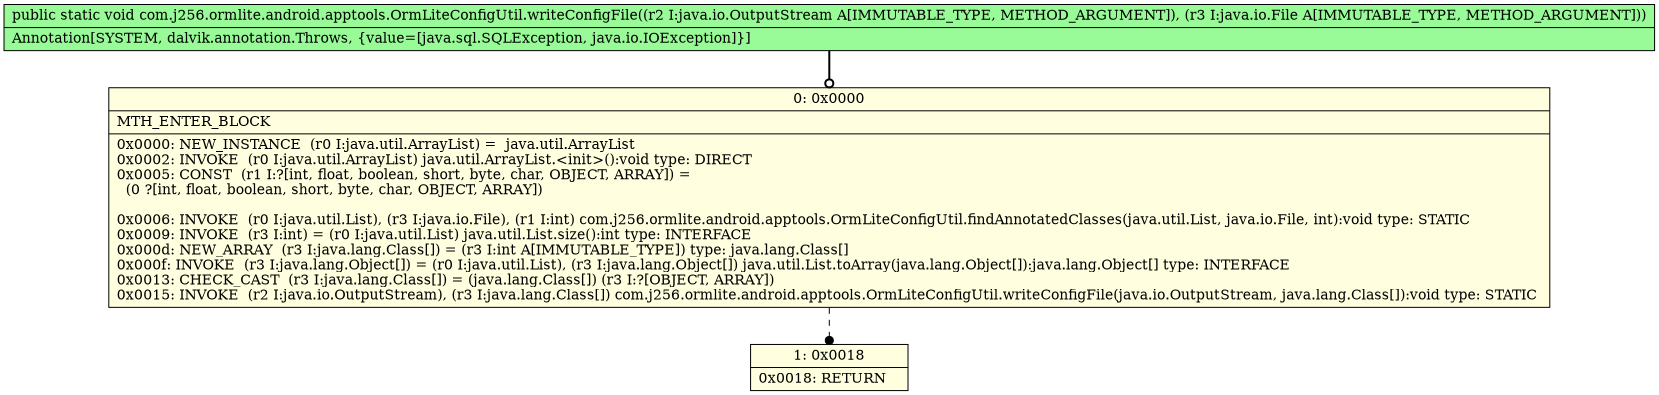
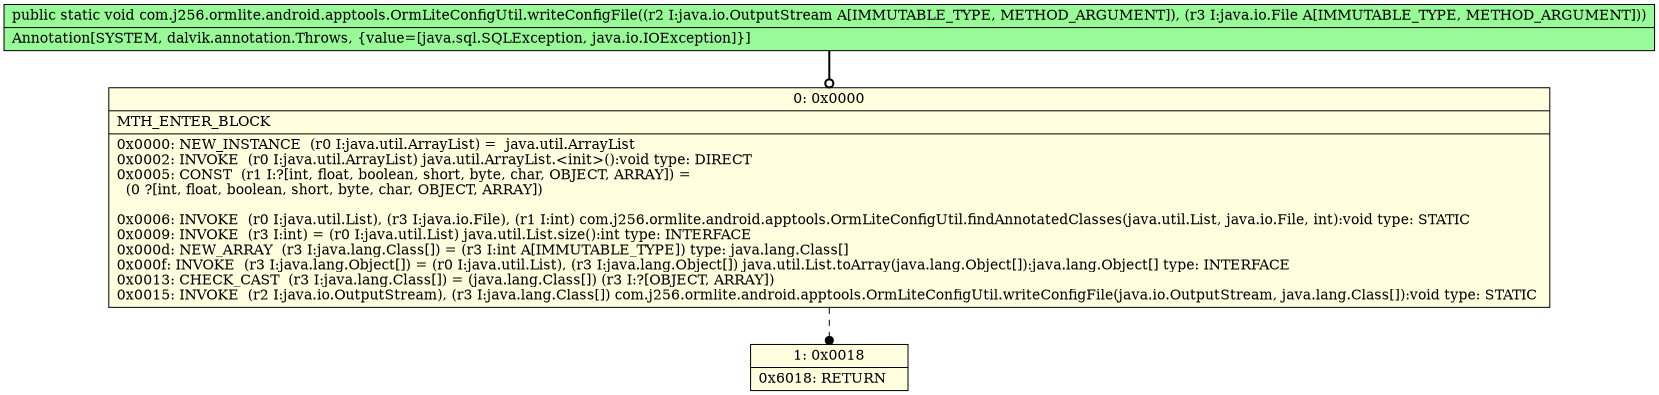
(829, 379) -> (829, 379)
